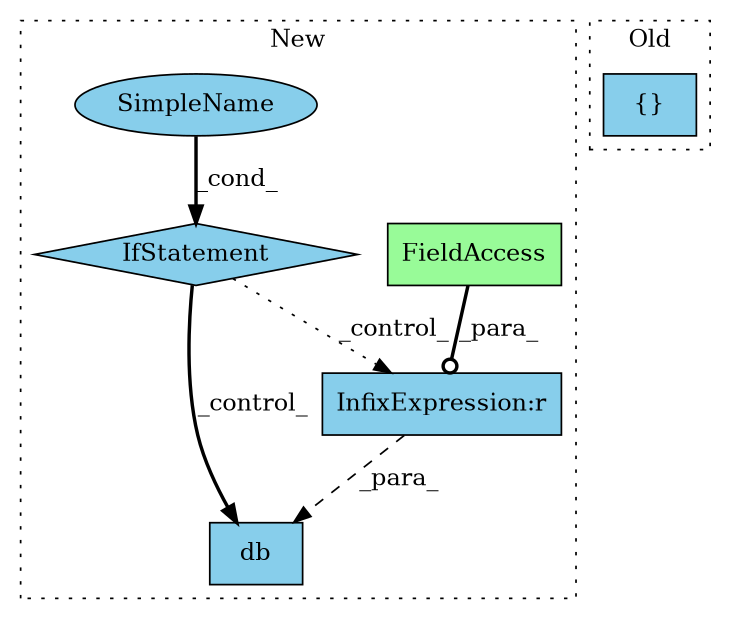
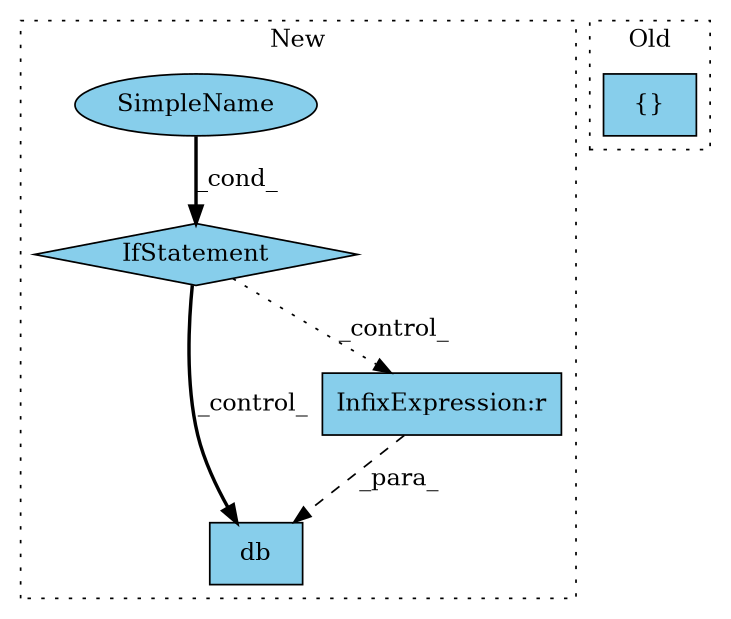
(475, 254) -> none
